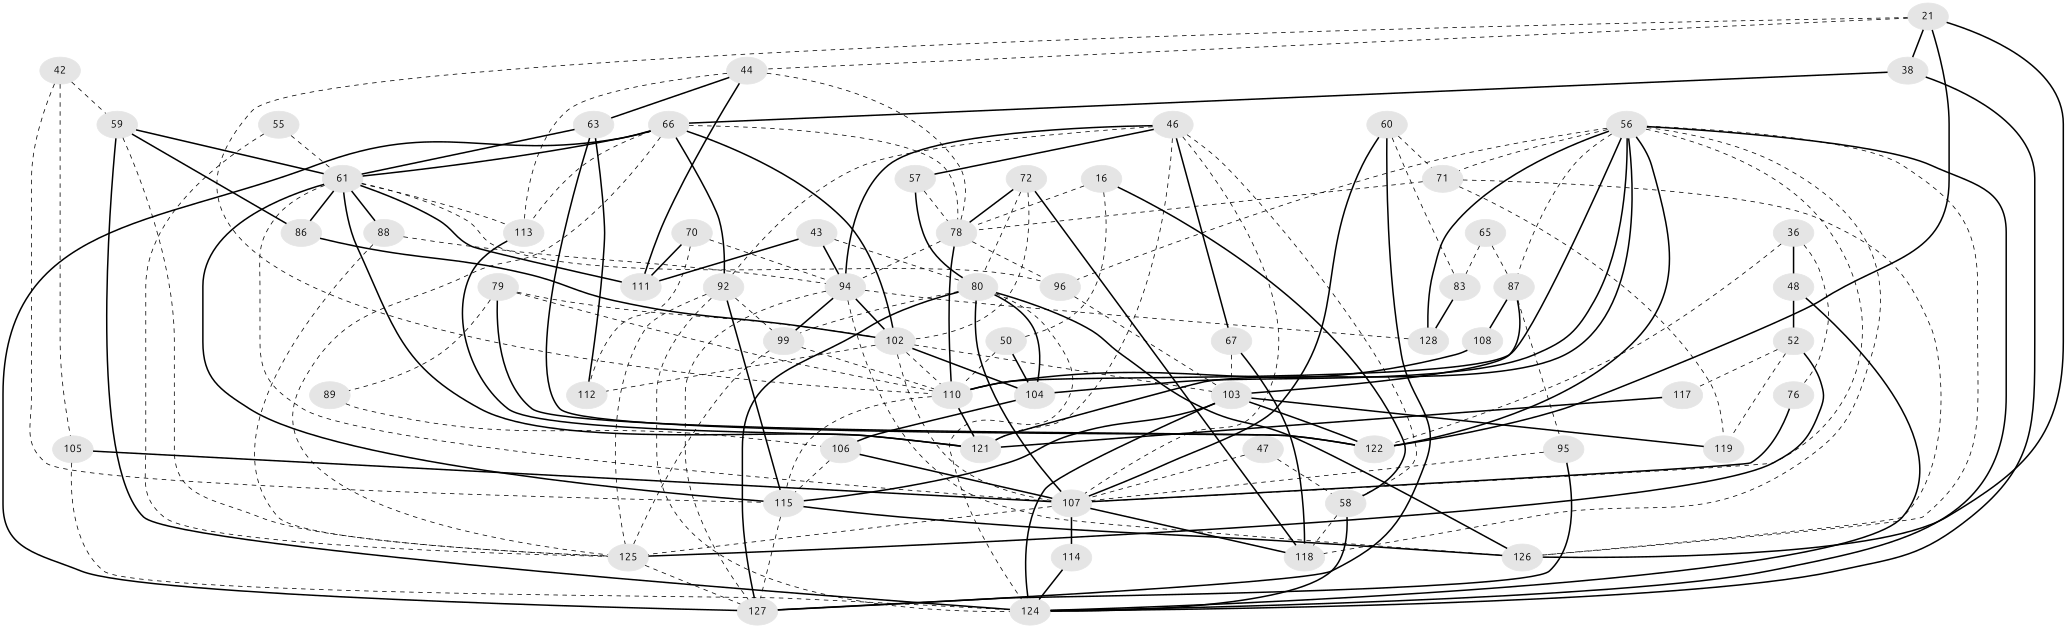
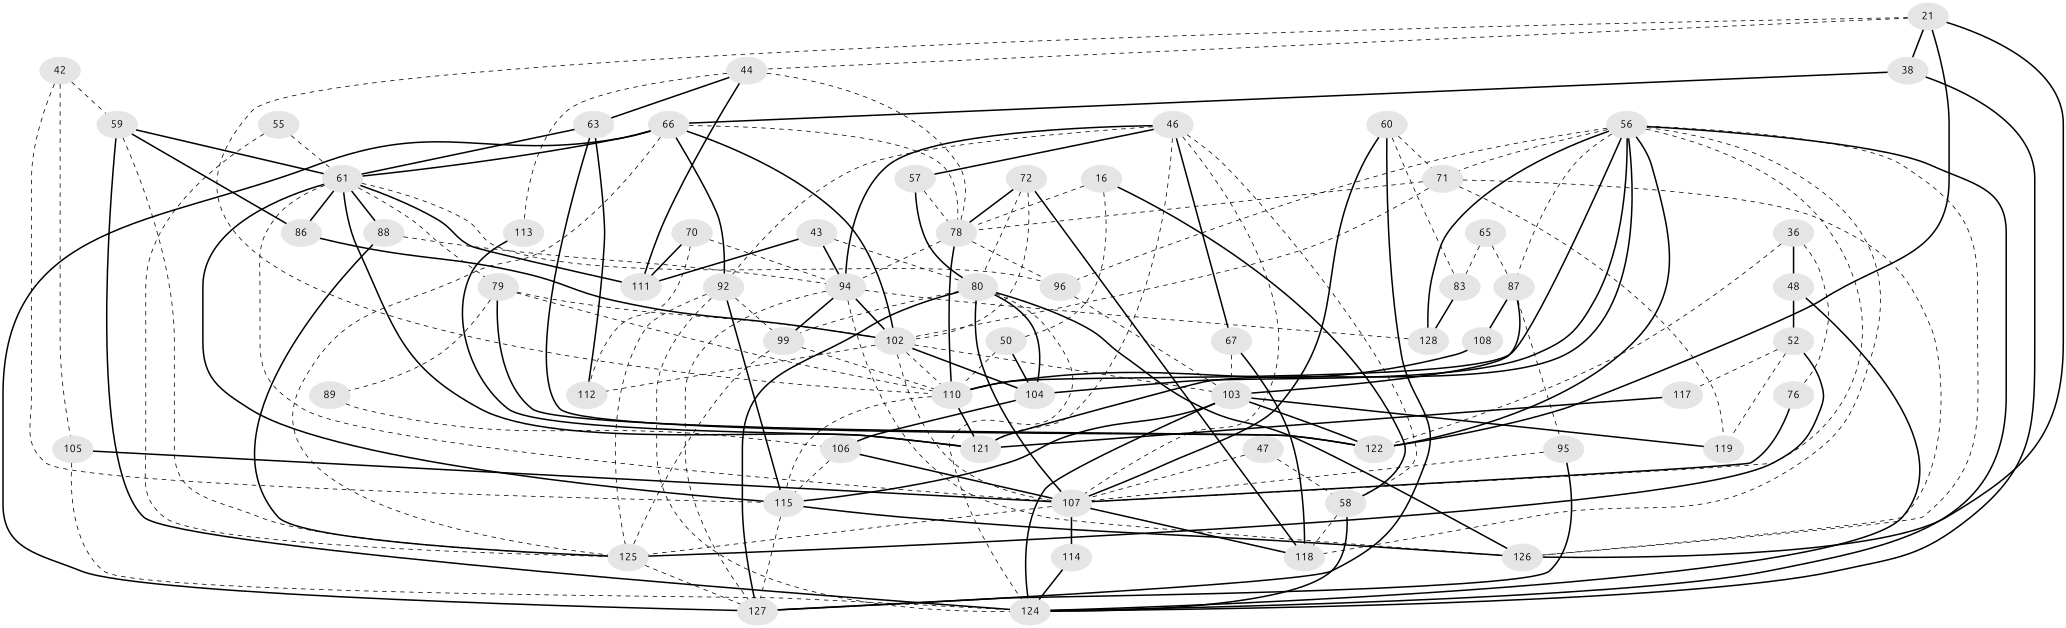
(590, 161) -> none
(450, 206) -> (424, 229)
none -> (1178, 282)
(275, 512) -> (275, 512)
